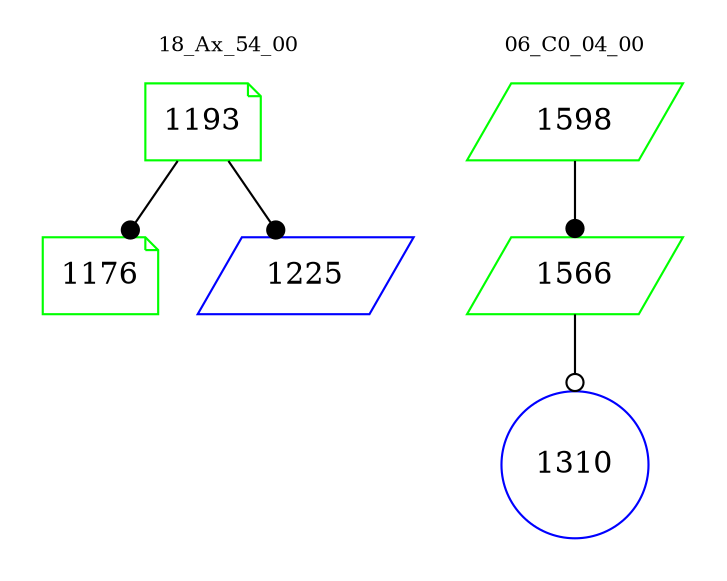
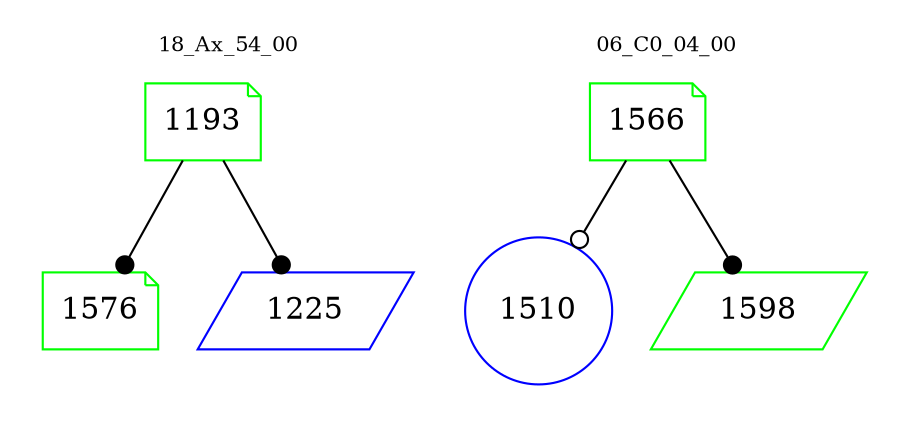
(575, 190) -> (699, 209)
(100, 276) -> (100, 311)
(575, 276) -> (648, 122)
(575, 465) -> (539, 311)
